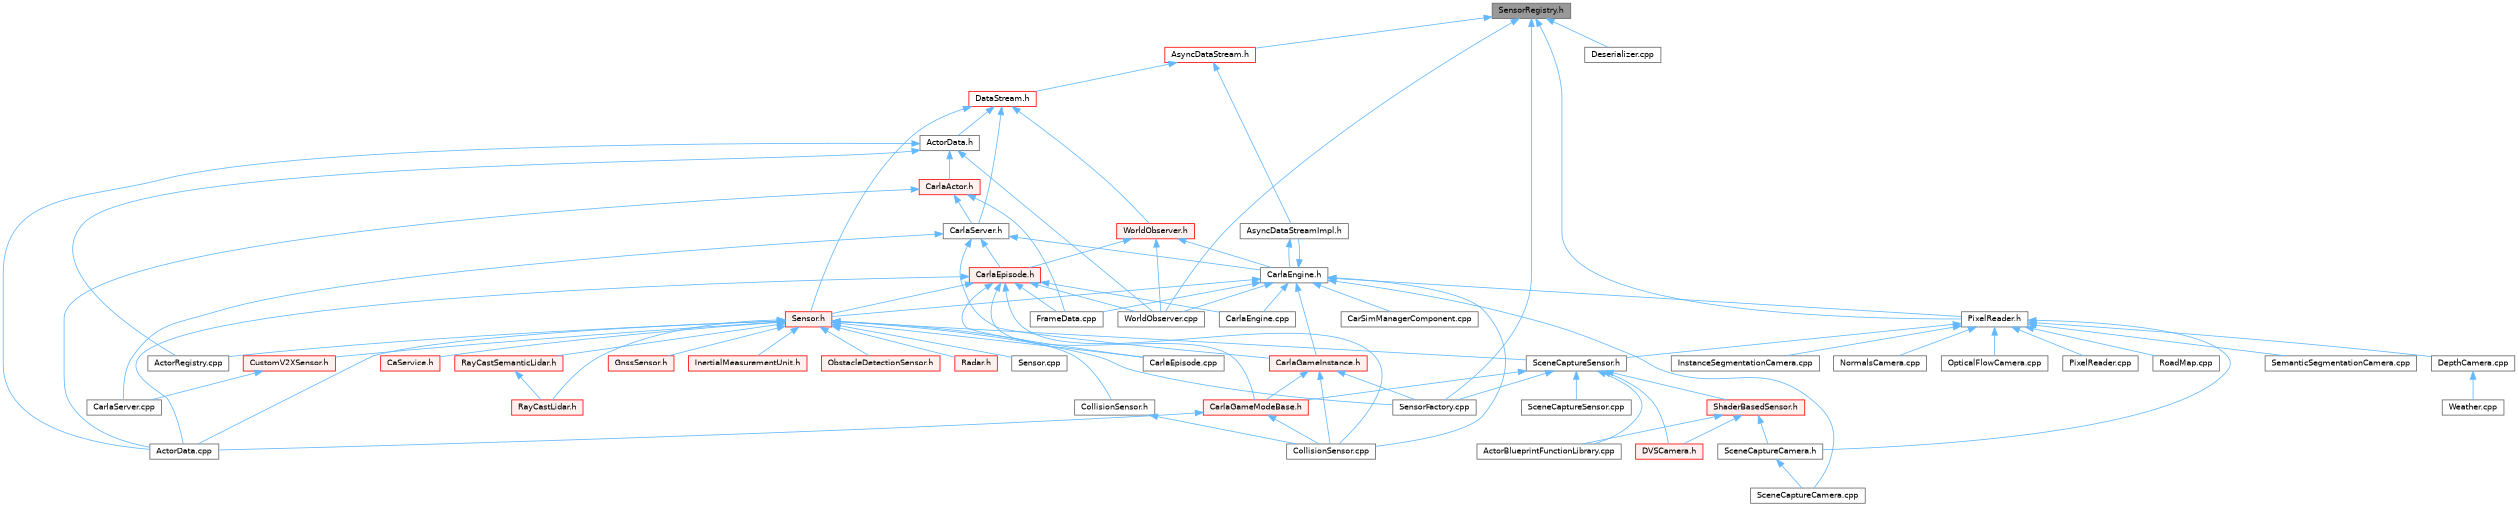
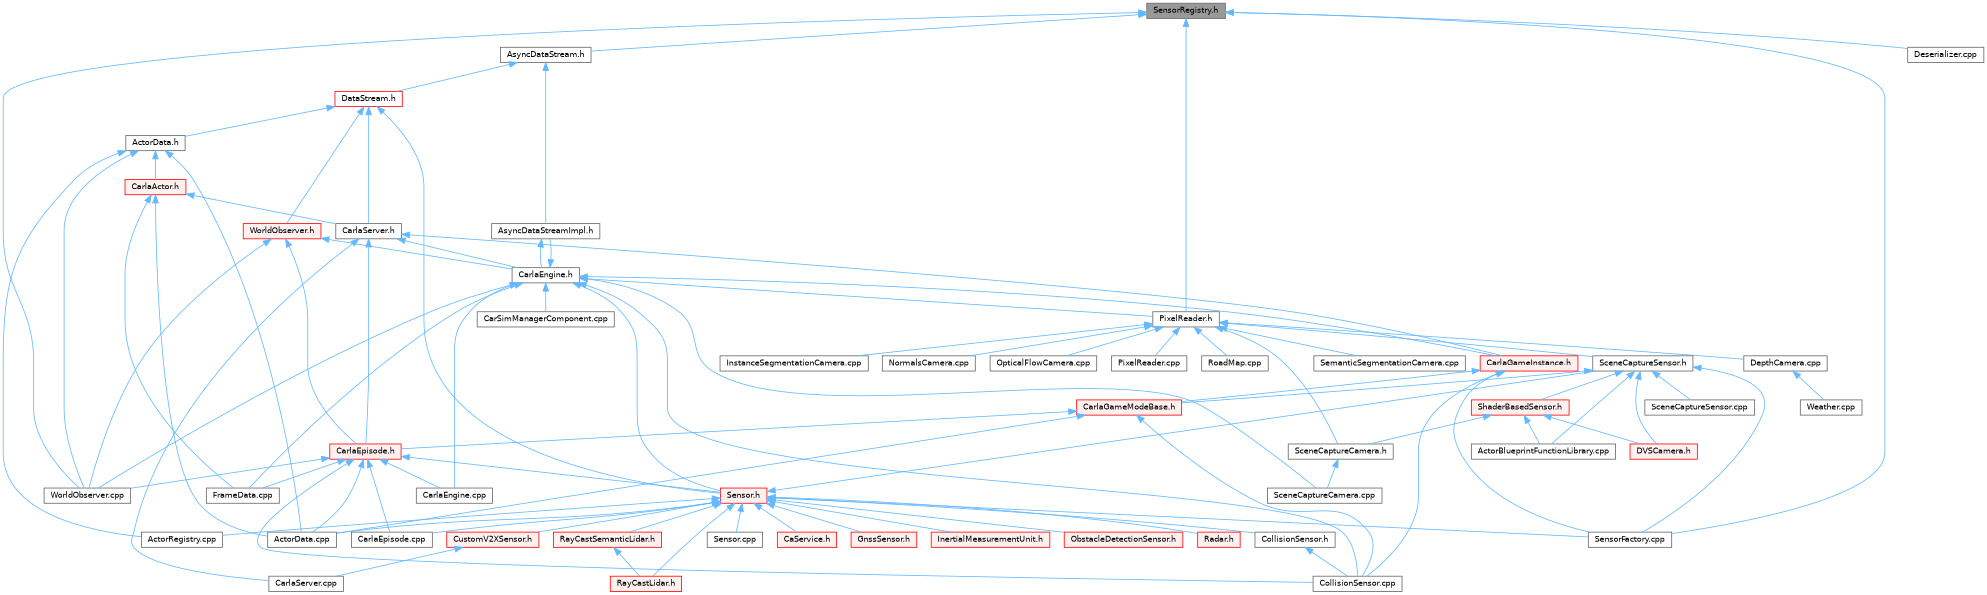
(1210, 55) -> (546, 55)
(1119, 344) -> (735, 430)
